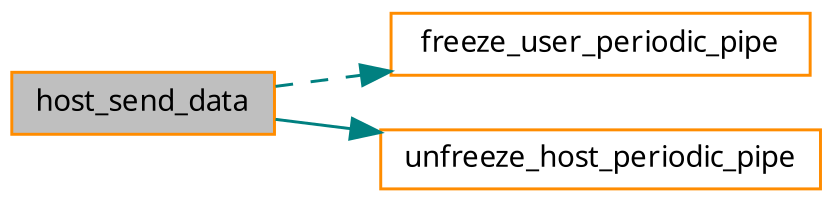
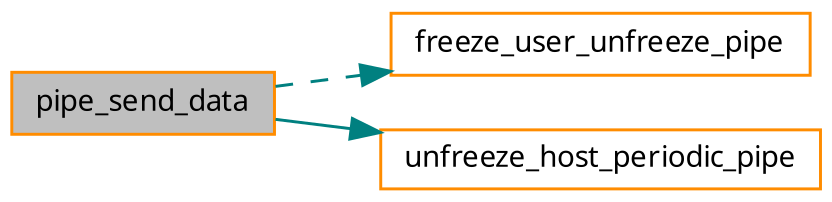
(601, 44) -> (601, 44)
(143, 103) -> (143, 103)
